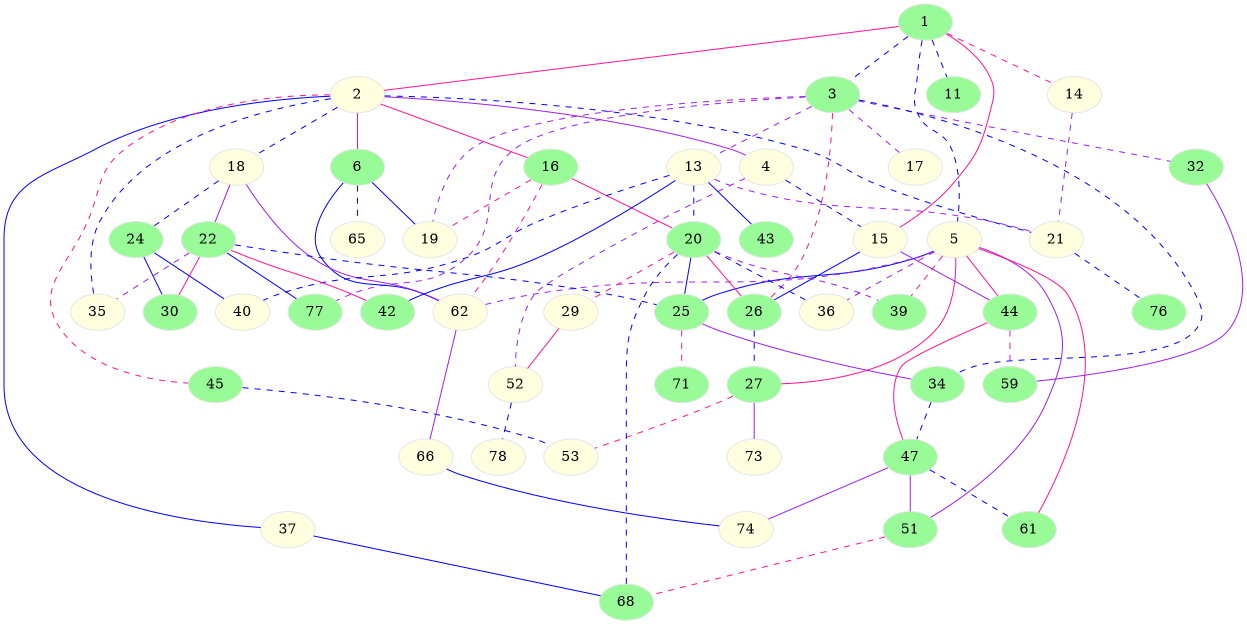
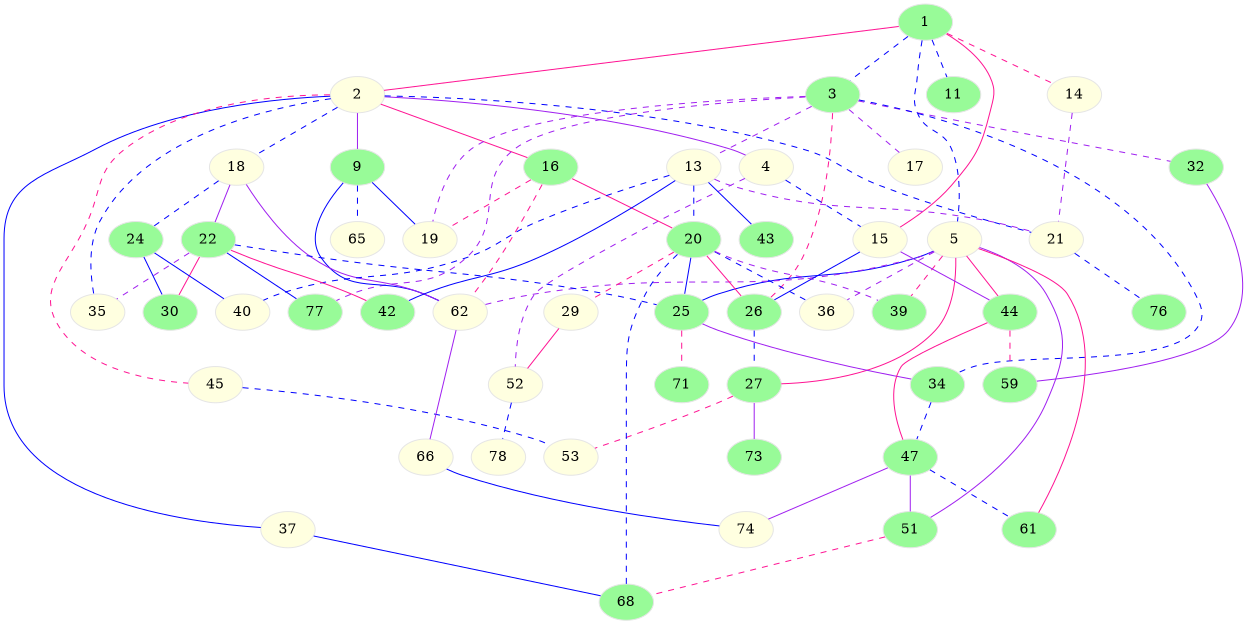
(357, 167) -> (357, 167)
(215, 385) -> (215, 385)
(754, 457) -> (754, 457)
